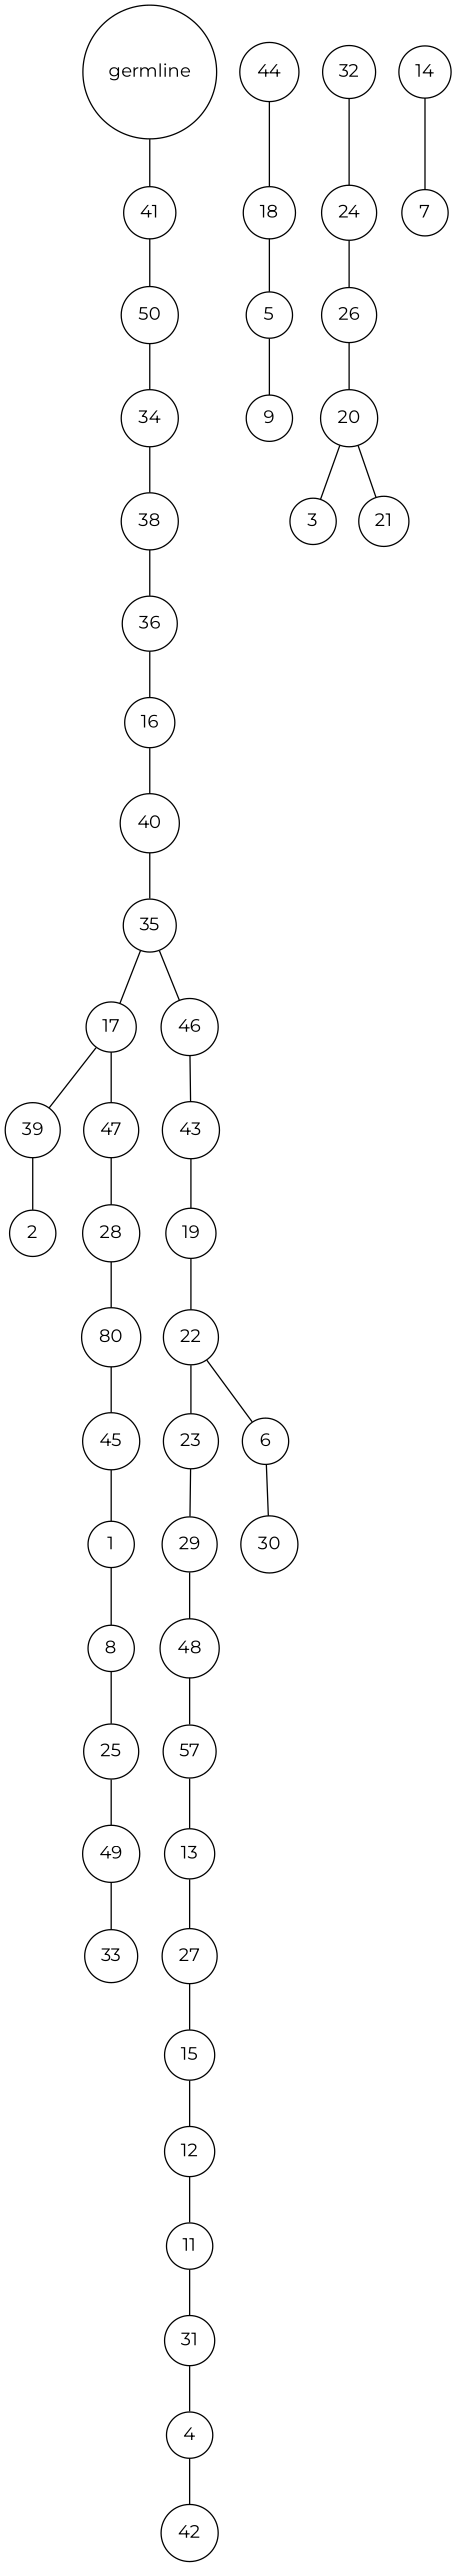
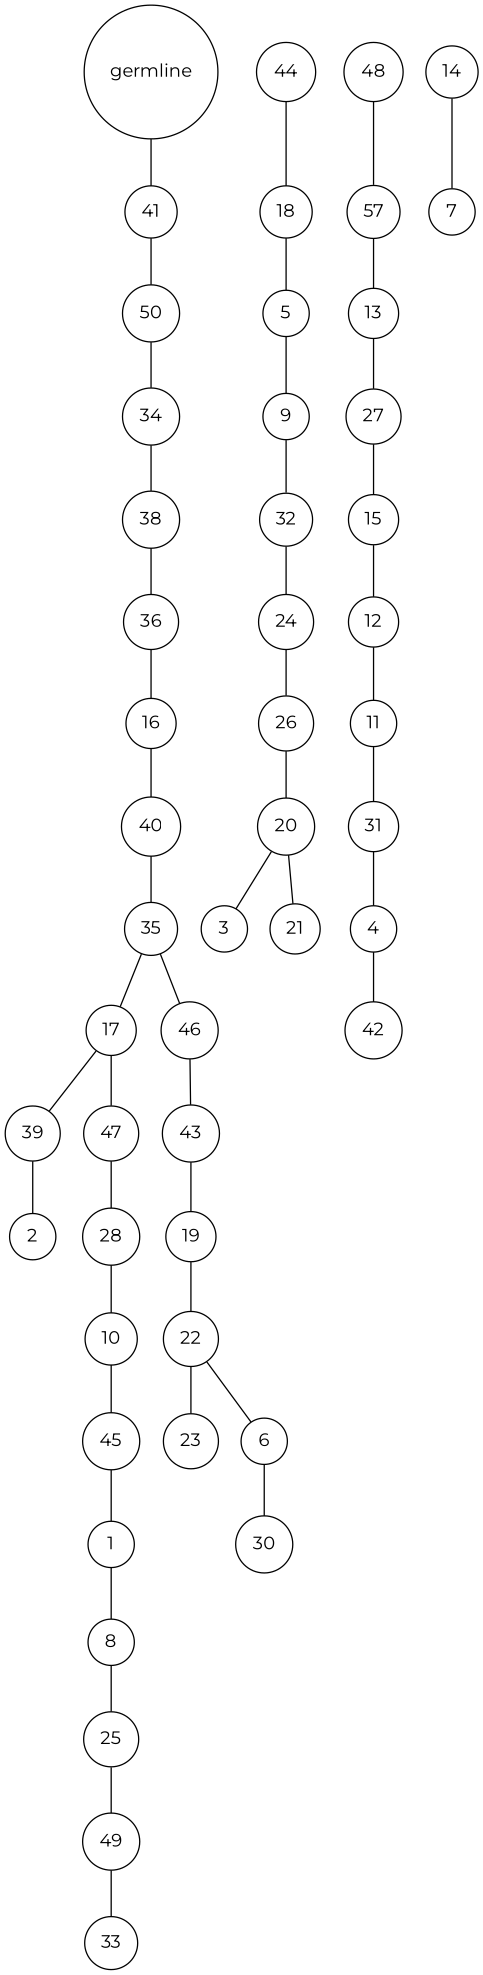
none -> (286, 466)
(111, 1337) -> (111, 1339)
(190, 1544) -> none
